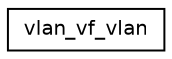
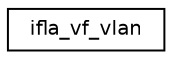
(86, 30) -> (86, 30)
